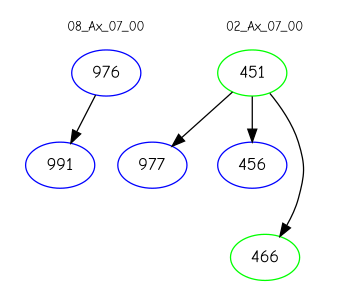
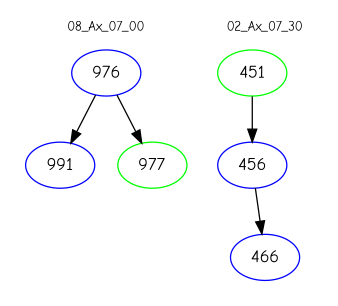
(265, 28) -> (265, 28)
(216, 107) -> (126, 113)
(302, 157) -> (258, 205)
(152, 165) -> (152, 165)
(265, 257) -> (265, 257)
